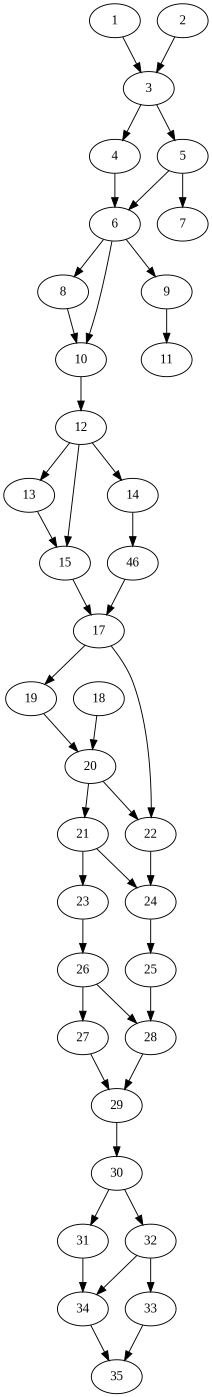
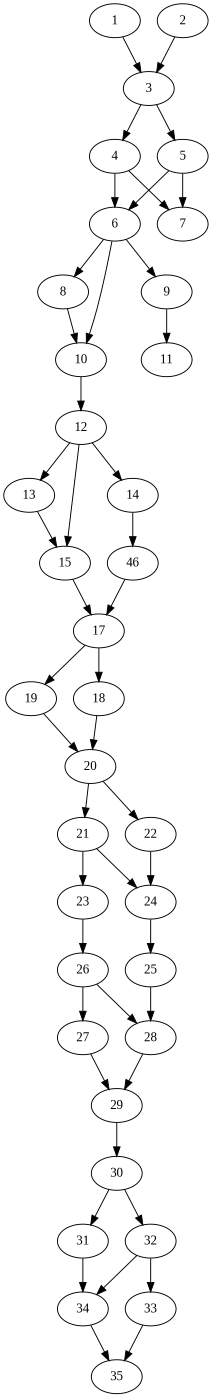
none -> (144, 186)
(144, 723) -> (99, 660)
